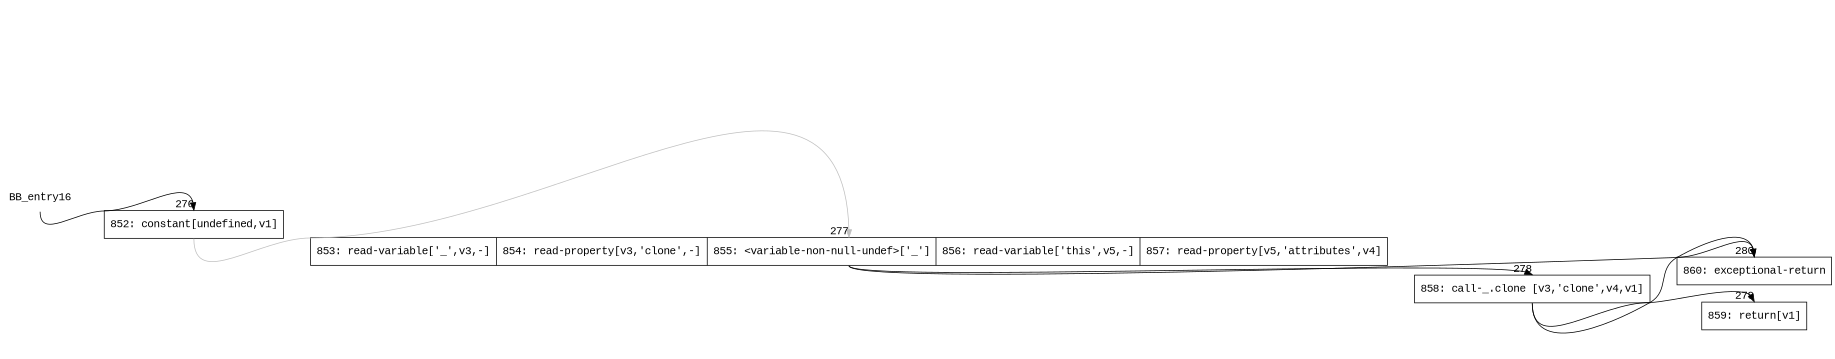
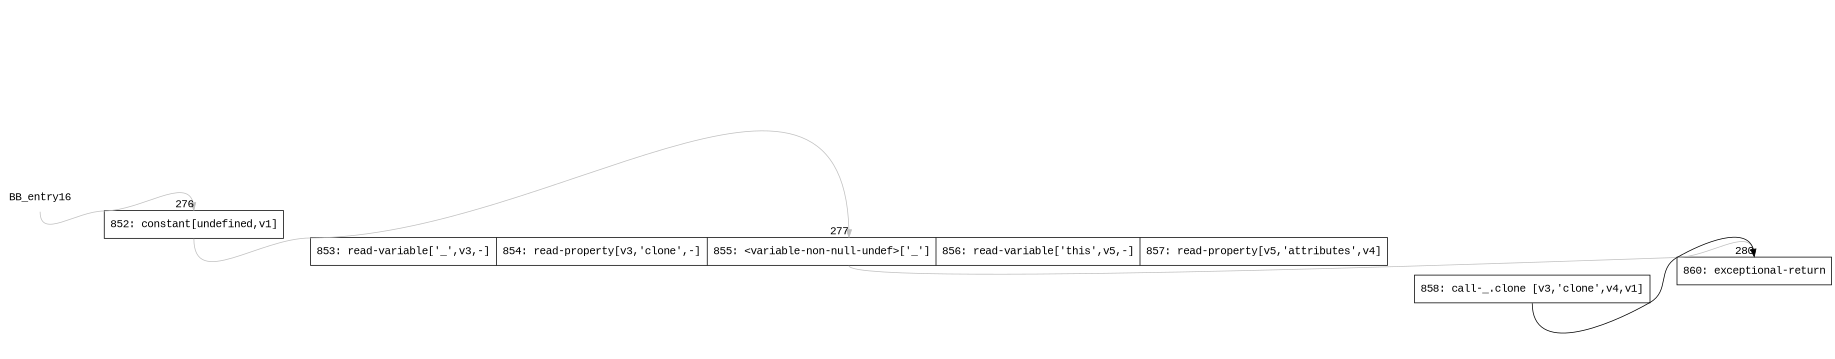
(115, 210) -> (115, 210)
(1486, 264) -> (1304, 269)
(1187, 270) -> none
(1754, 316) -> none
